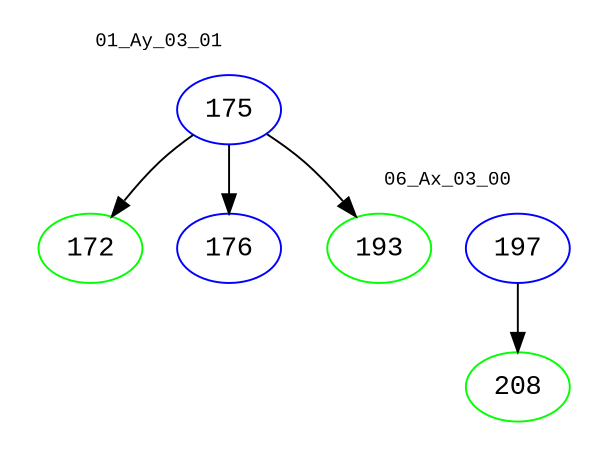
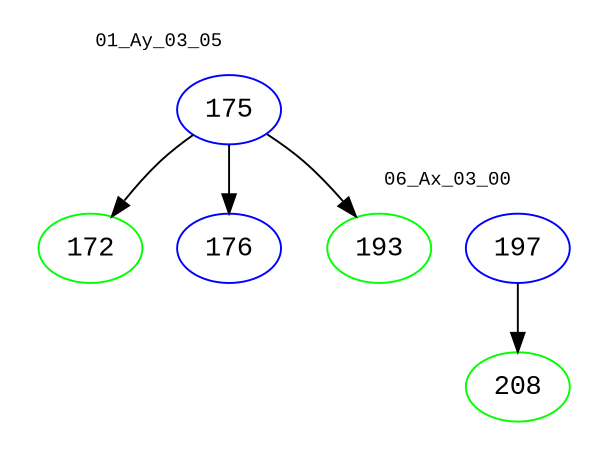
(160, 41) -> (160, 41)
